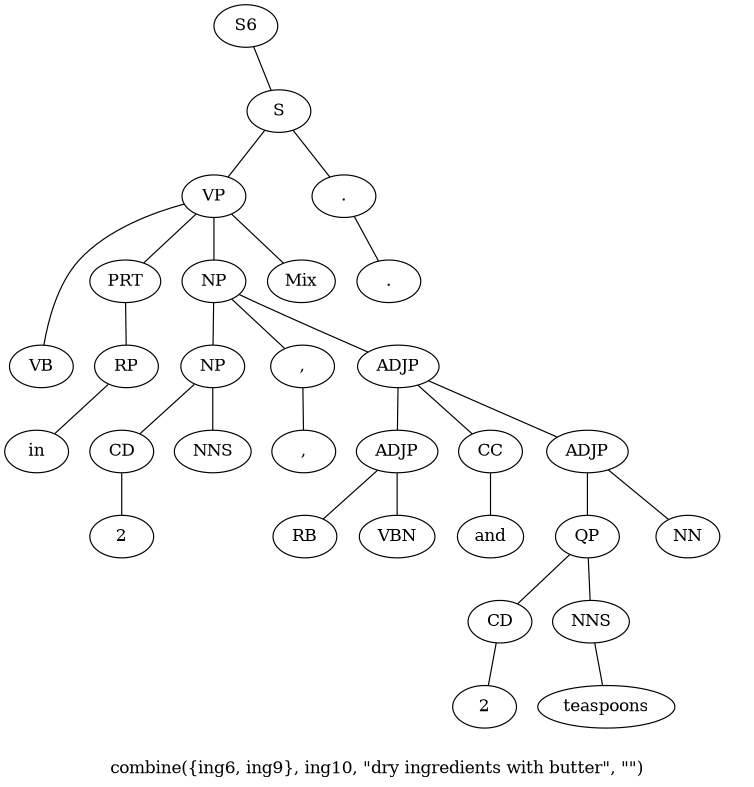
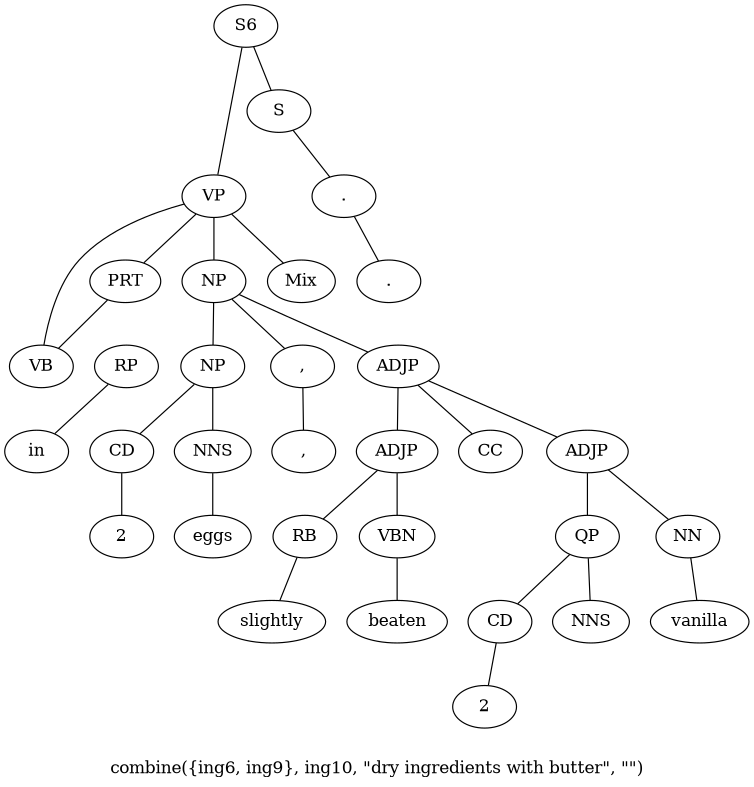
(246, 154) -> (230, 111)
(126, 324) -> (83, 324)
none -> (213, 537)
(491, 537) -> none
none -> (272, 622)
none -> (397, 622)
none -> (700, 622)
(606, 707) -> none
